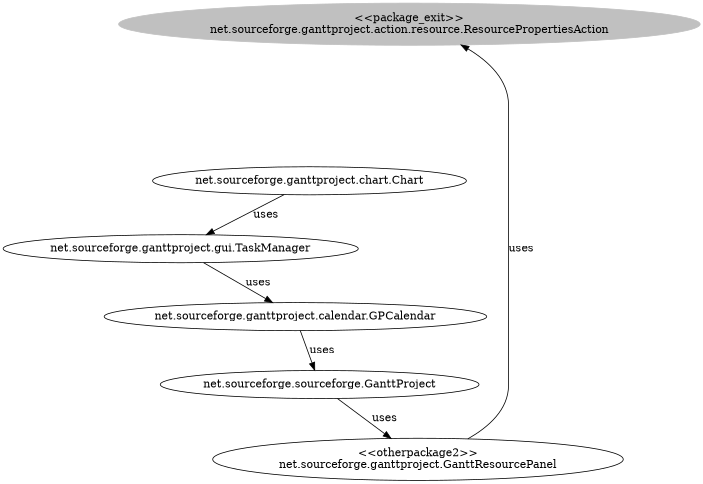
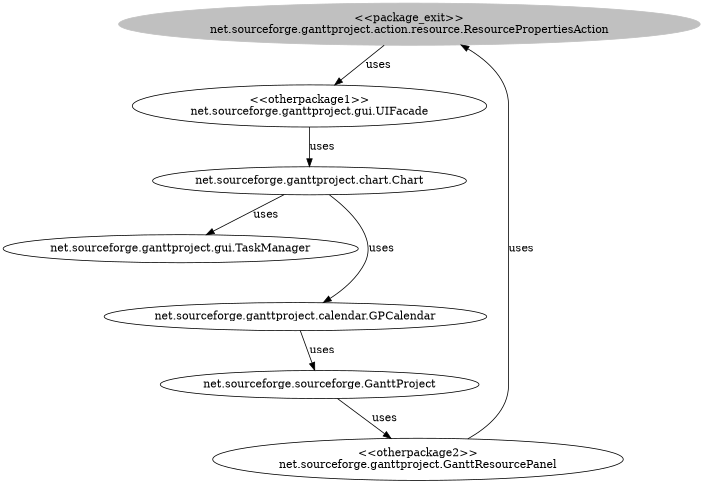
none -> (309, 106)
(235, 281) -> (368, 247)
